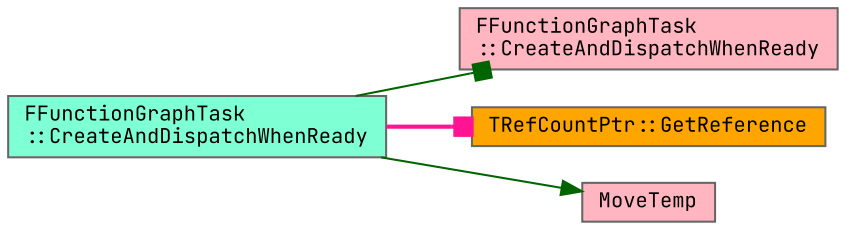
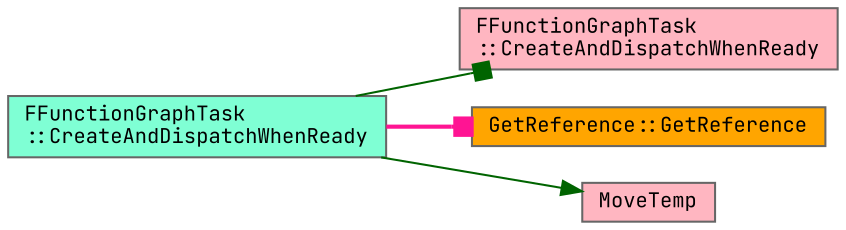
(649, 127) -> (649, 127)
